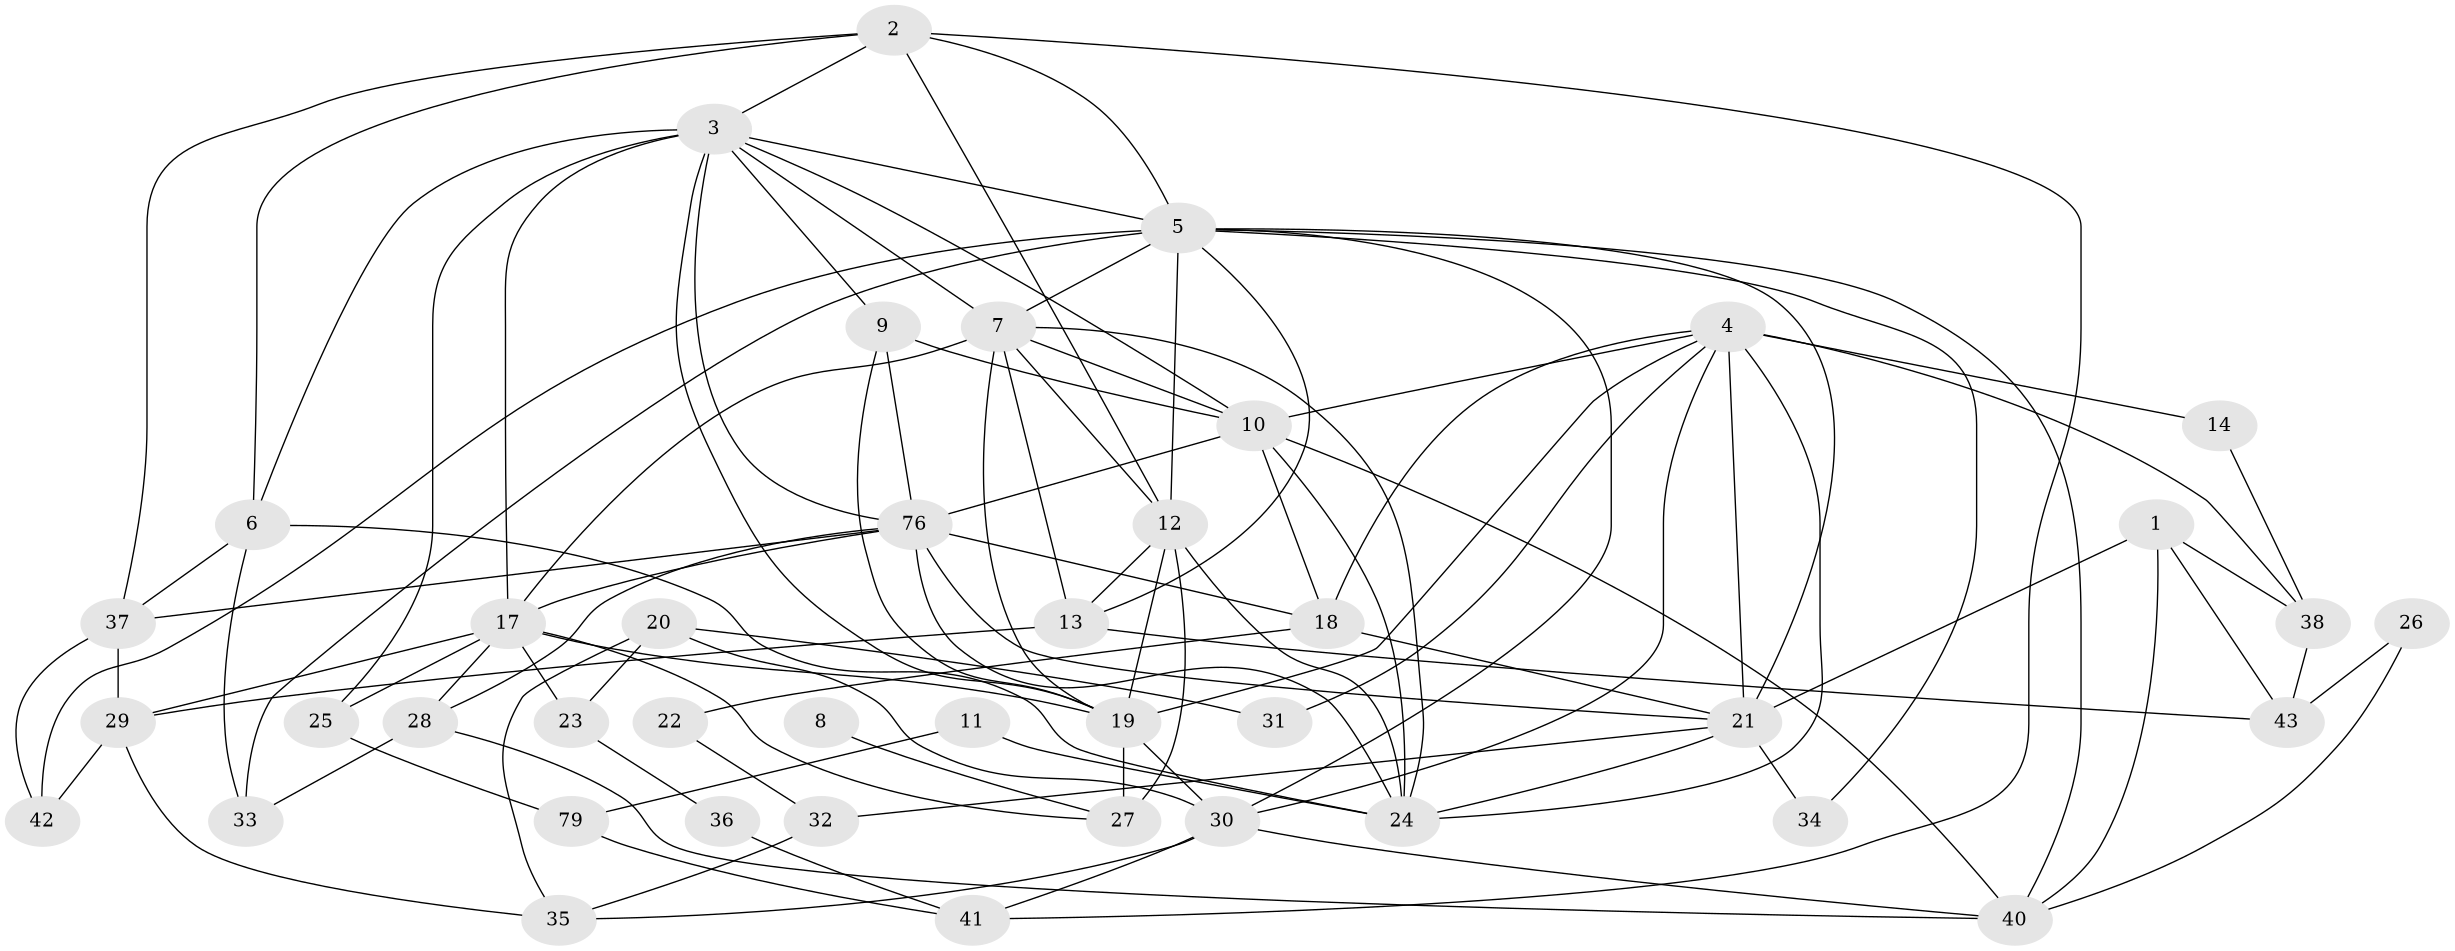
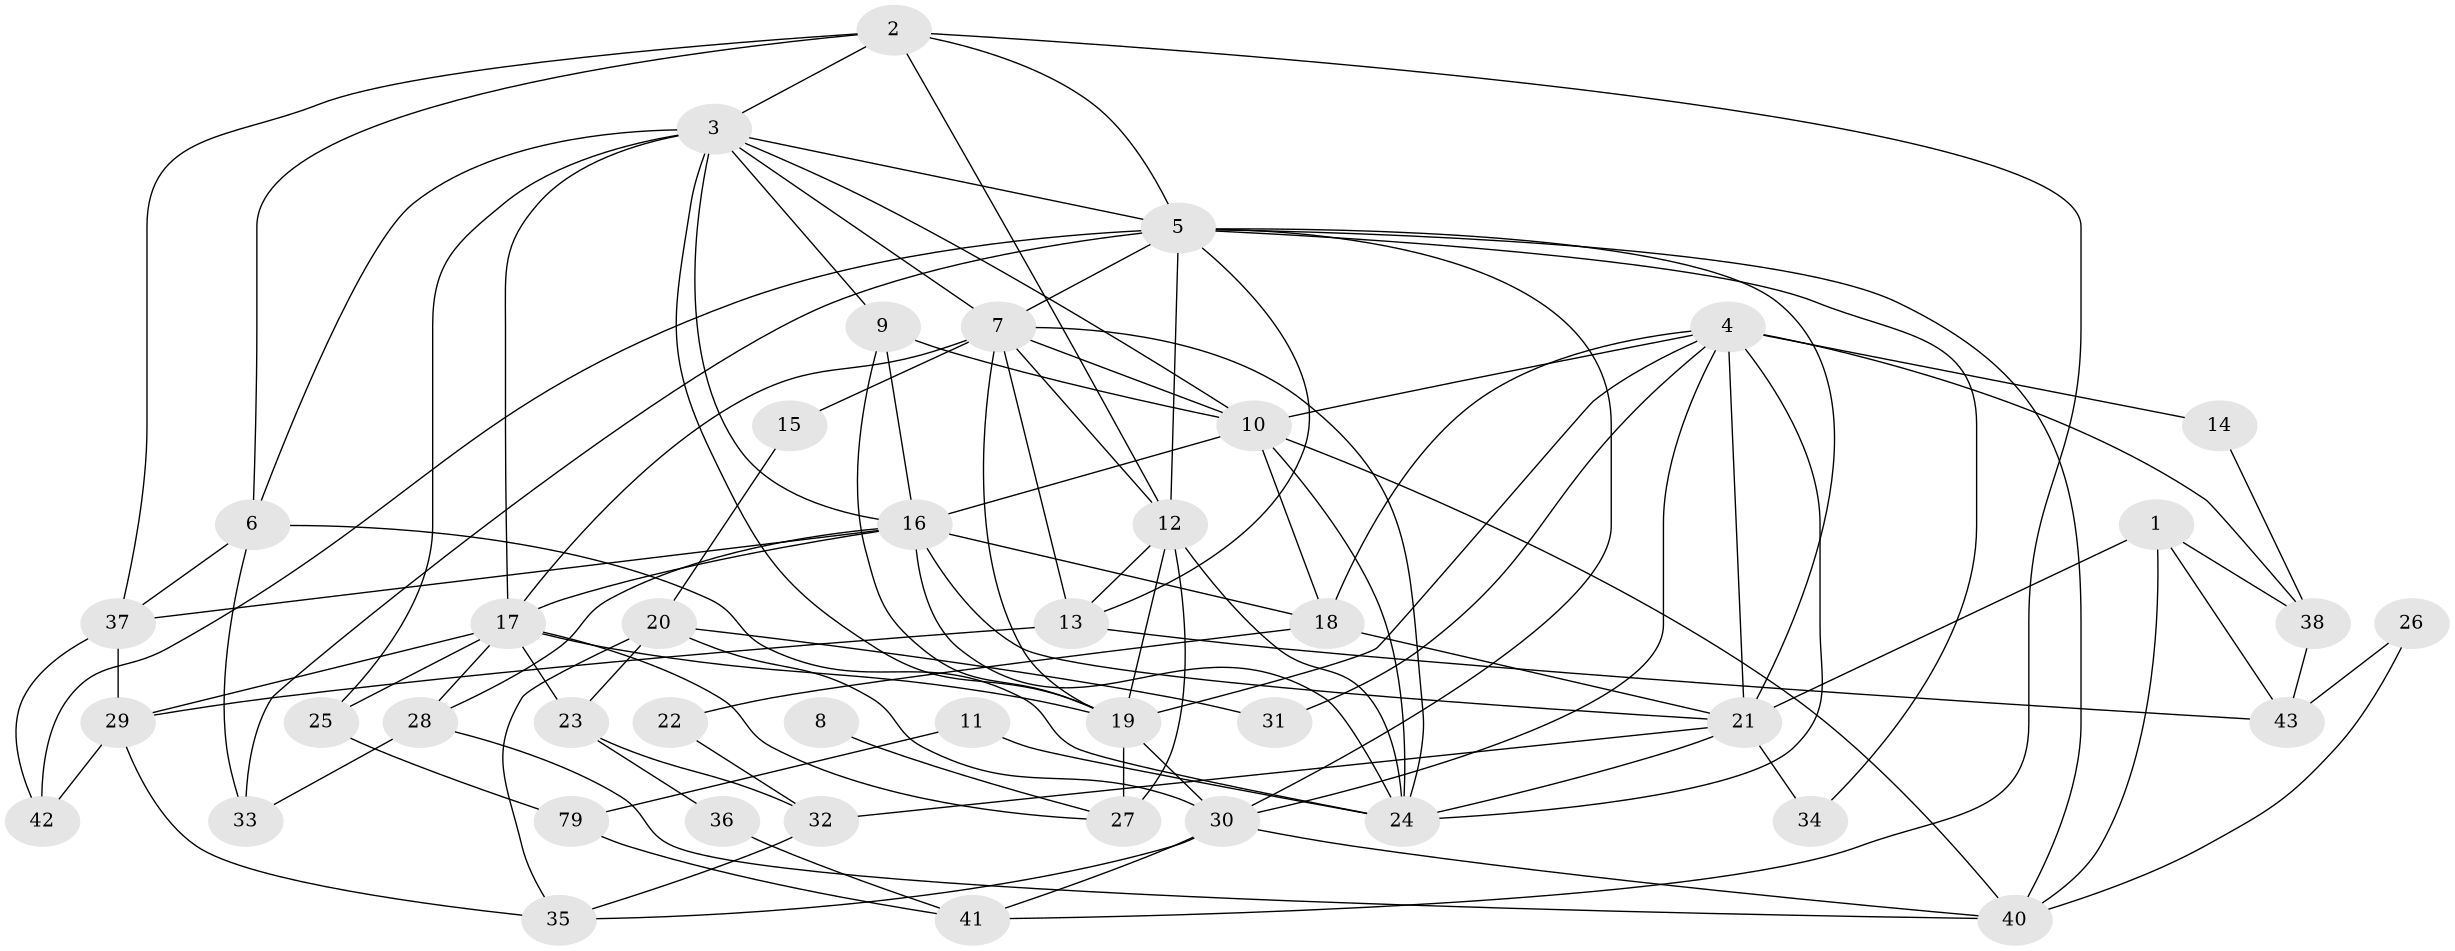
none -> (790, 426)
(915, 525) -> (915, 525)
none -> (696, 772)
